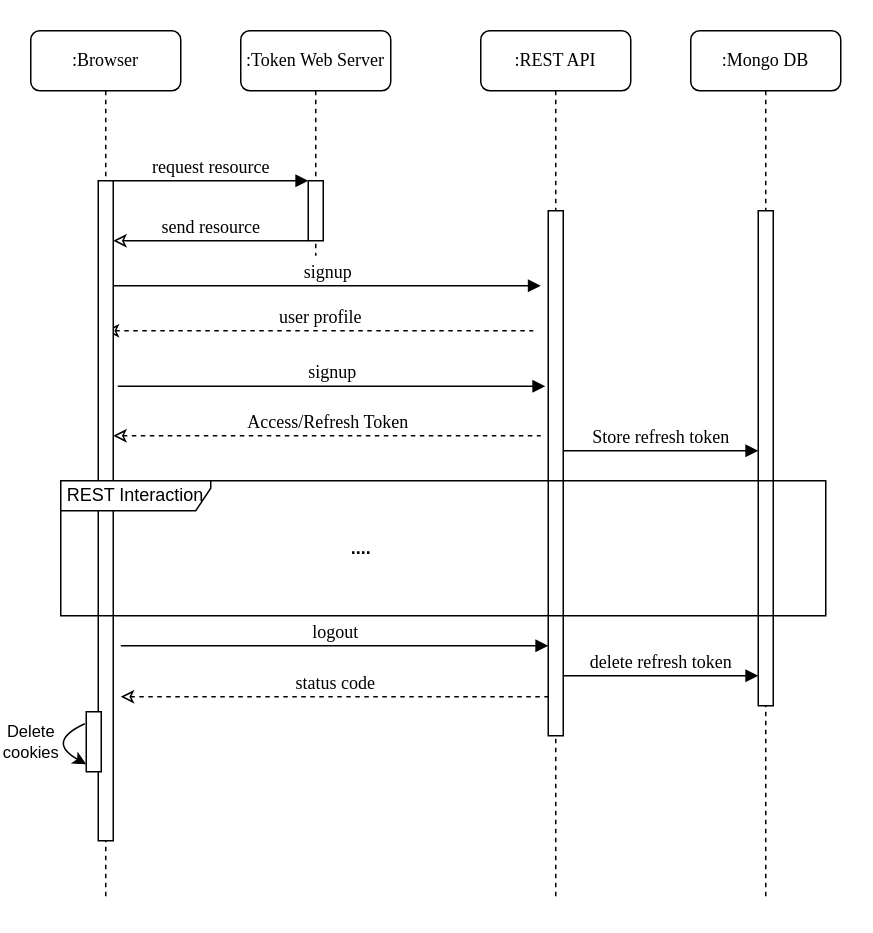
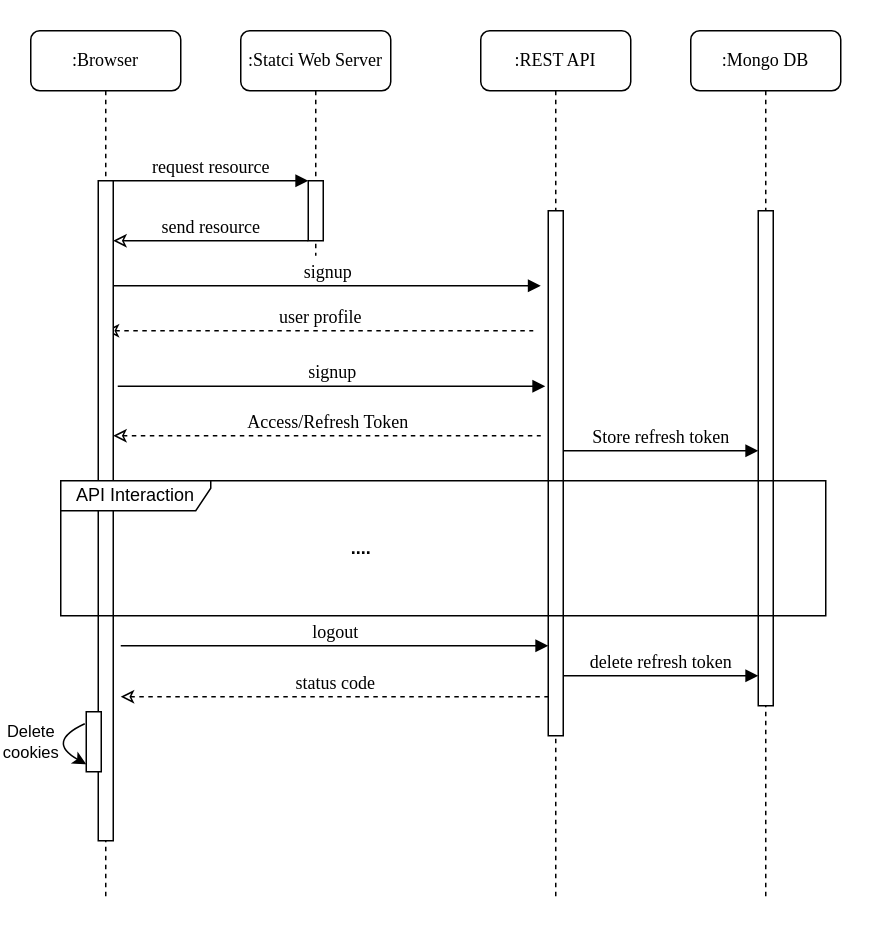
(316, 61) -> (316, 61)
(136, 496) -> (136, 496)
